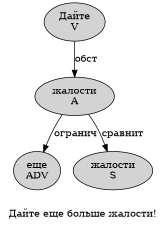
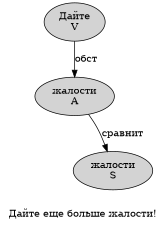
(37, 171) -> none
